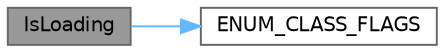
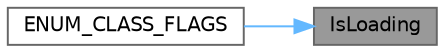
(156, 26) -> (269, 26)
